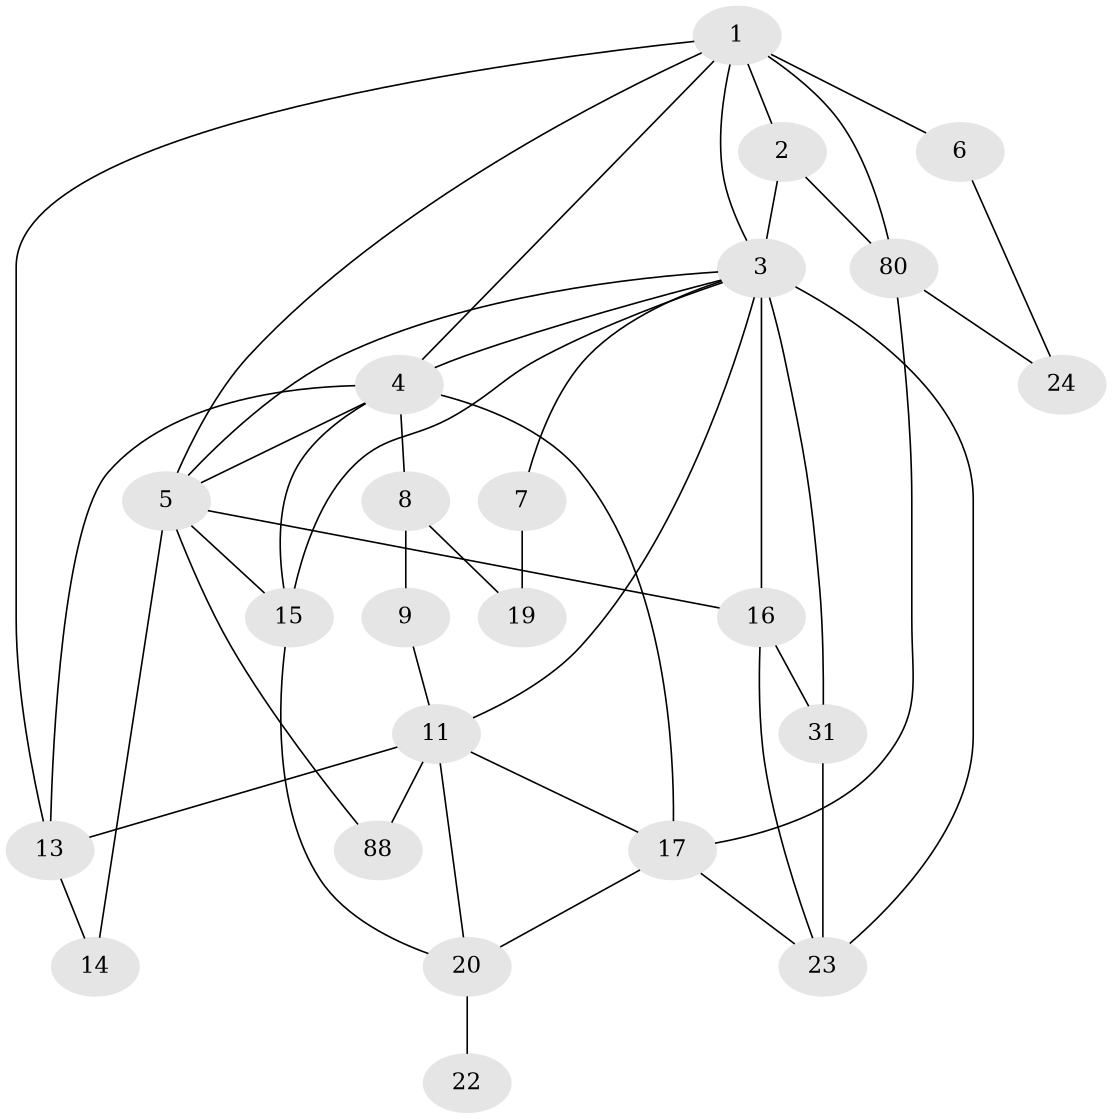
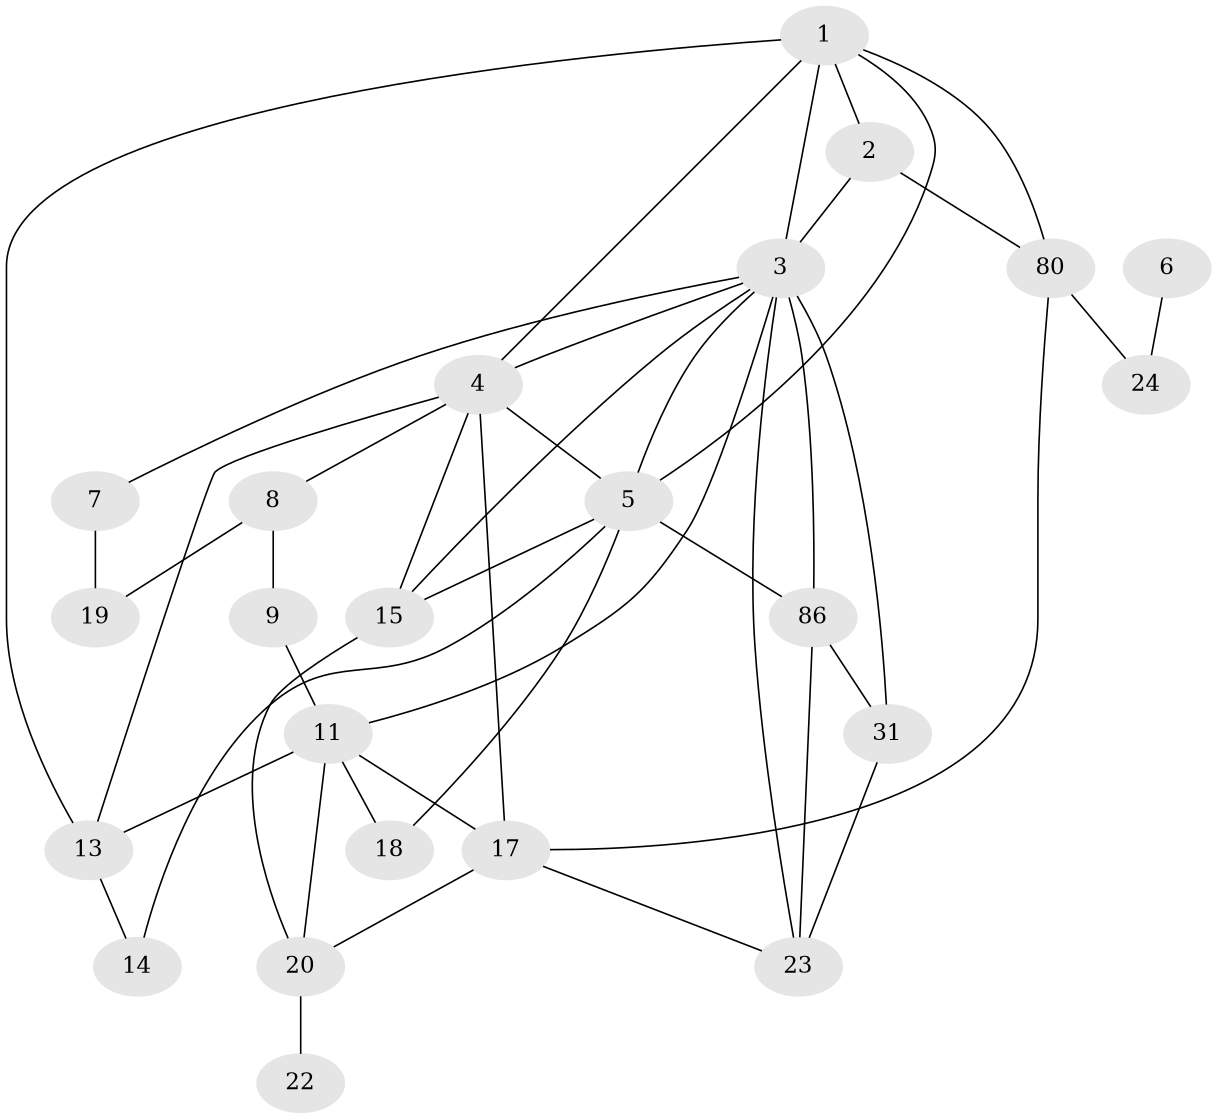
(849, 94) -> none
(761, 618) -> (813, 618)
(378, 850) -> (390, 850)
